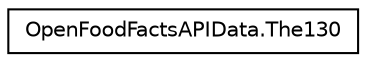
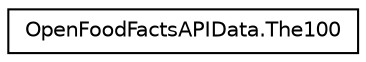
(183, 31) -> (183, 31)
